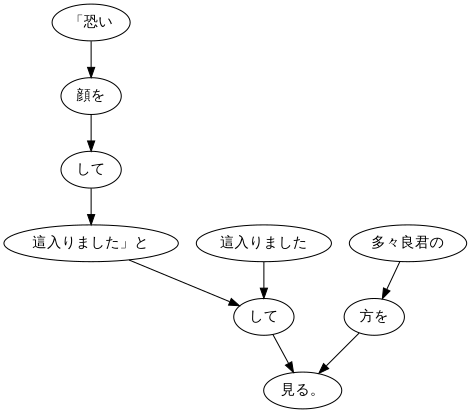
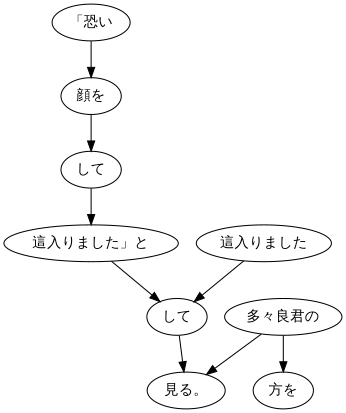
(343, 349) -> (238, 351)
